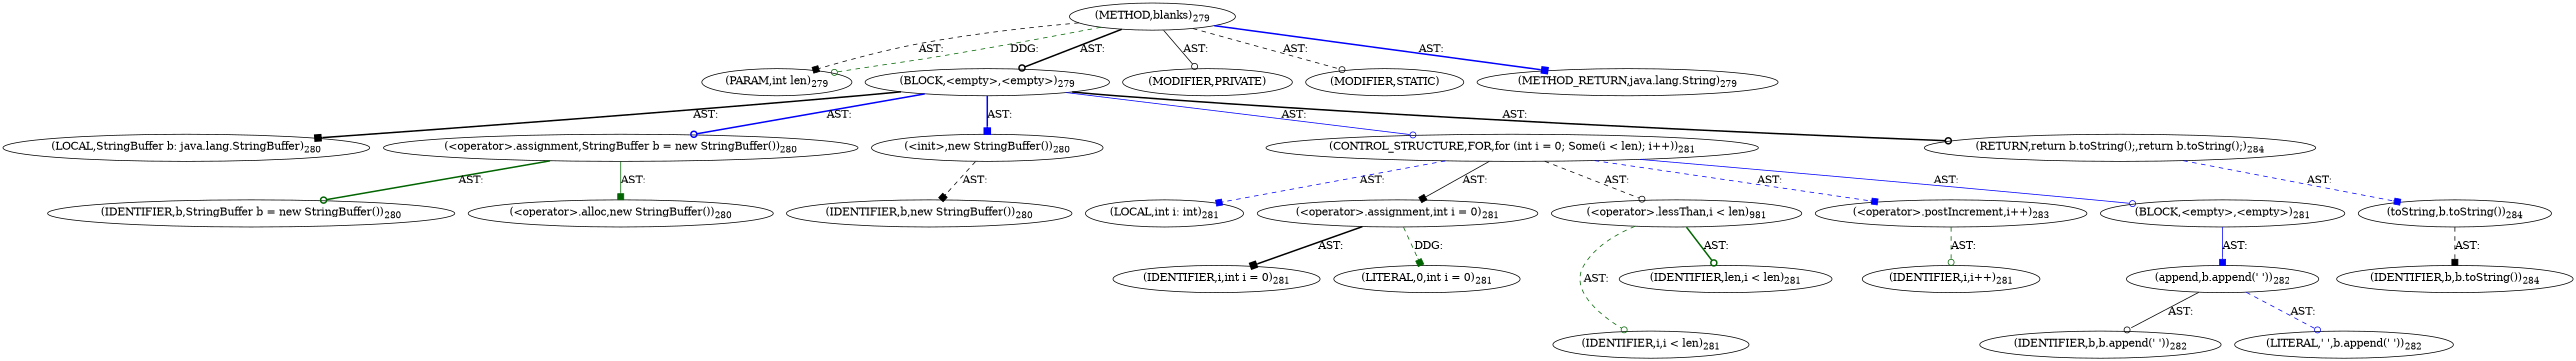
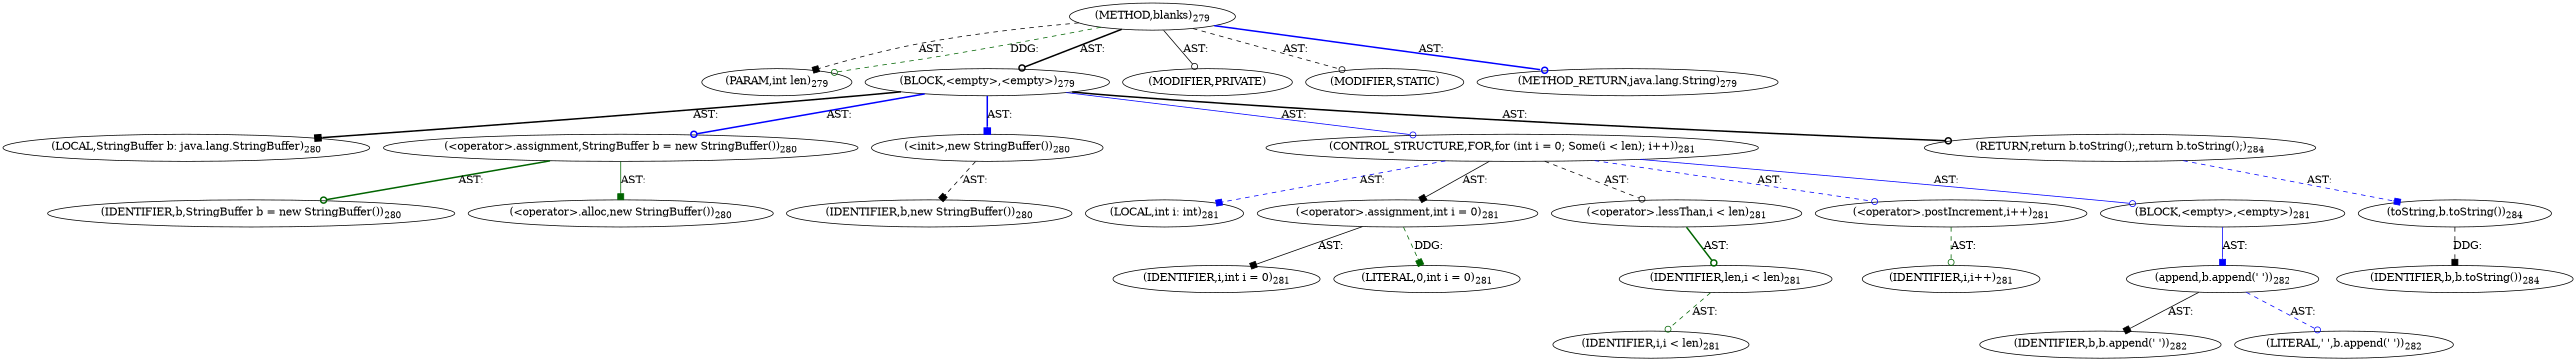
(1377, 48) -> (1377, 48)
(1733, 181) -> (1733, 181)
(1758, 212) -> (1758, 212)
(2041, 212) -> (2041, 212)
(1310, 245) -> (1310, 245)
(2469, 246) -> (2469, 246)
(1581, 273) -> (1691, 310)
(2165, 310) -> (2165, 310)
